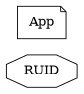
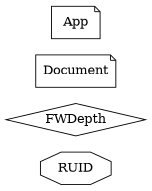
none -> (76, 71)
none -> (76, 120)
